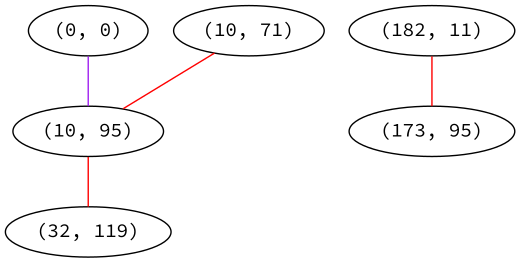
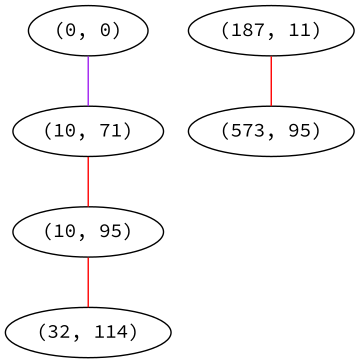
(432, 31) -> (271, 31)
(88, 81) -> (88, 81)
(432, 131) -> (271, 131)
(88, 232) -> (88, 333)
